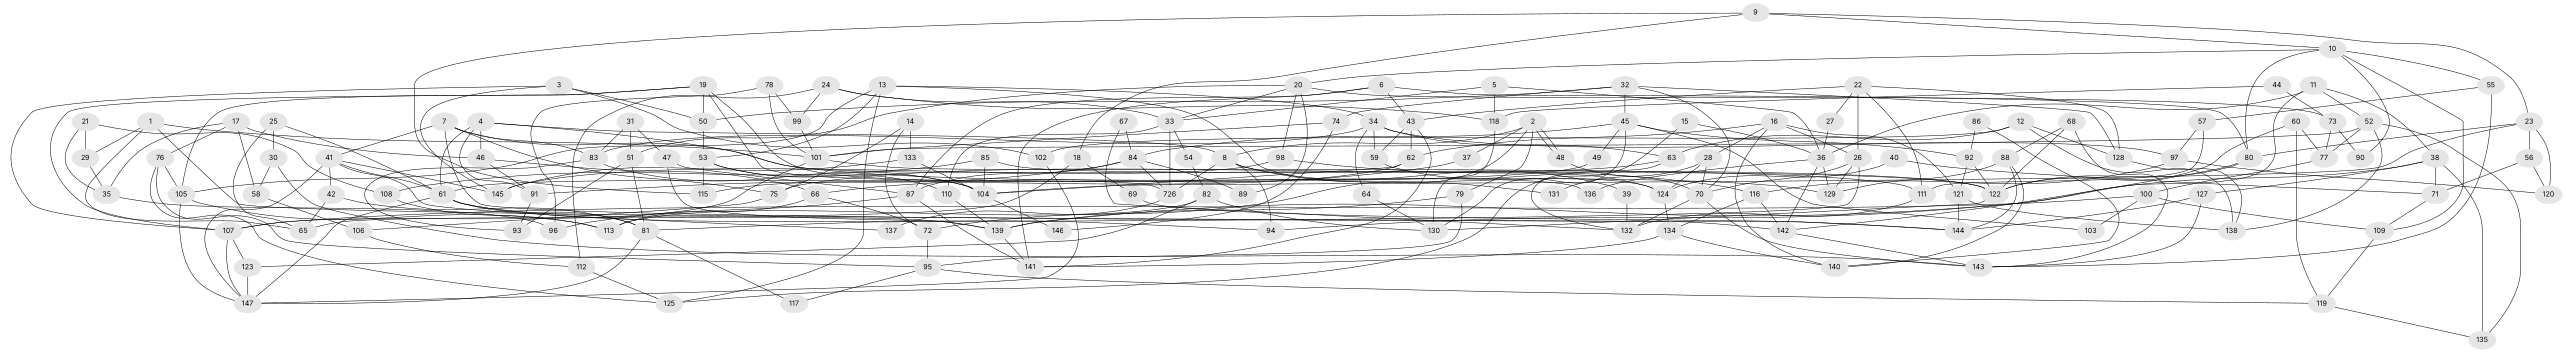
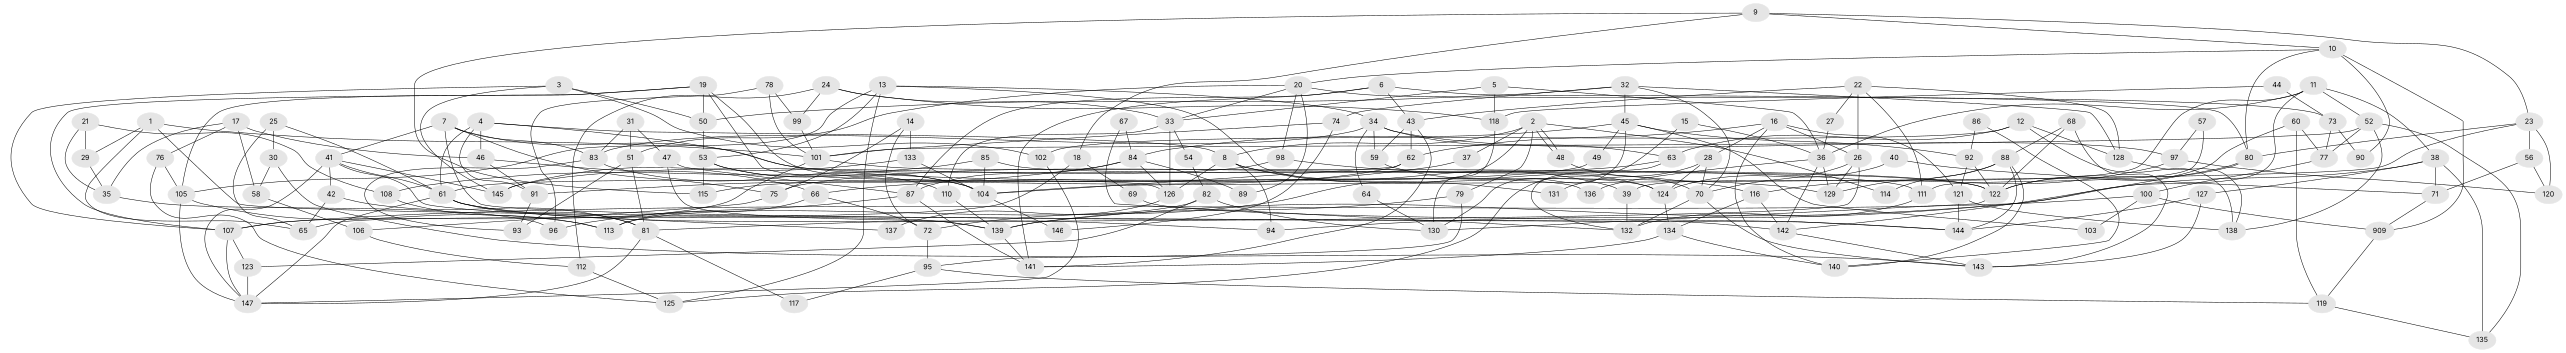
(2491, 85) -> none
none -> (1985, 180)
(1170, 195) -> (1170, 195)
none -> (1886, 195)
(2380, 231) -> (2380, 231)
(513, 255) -> none
